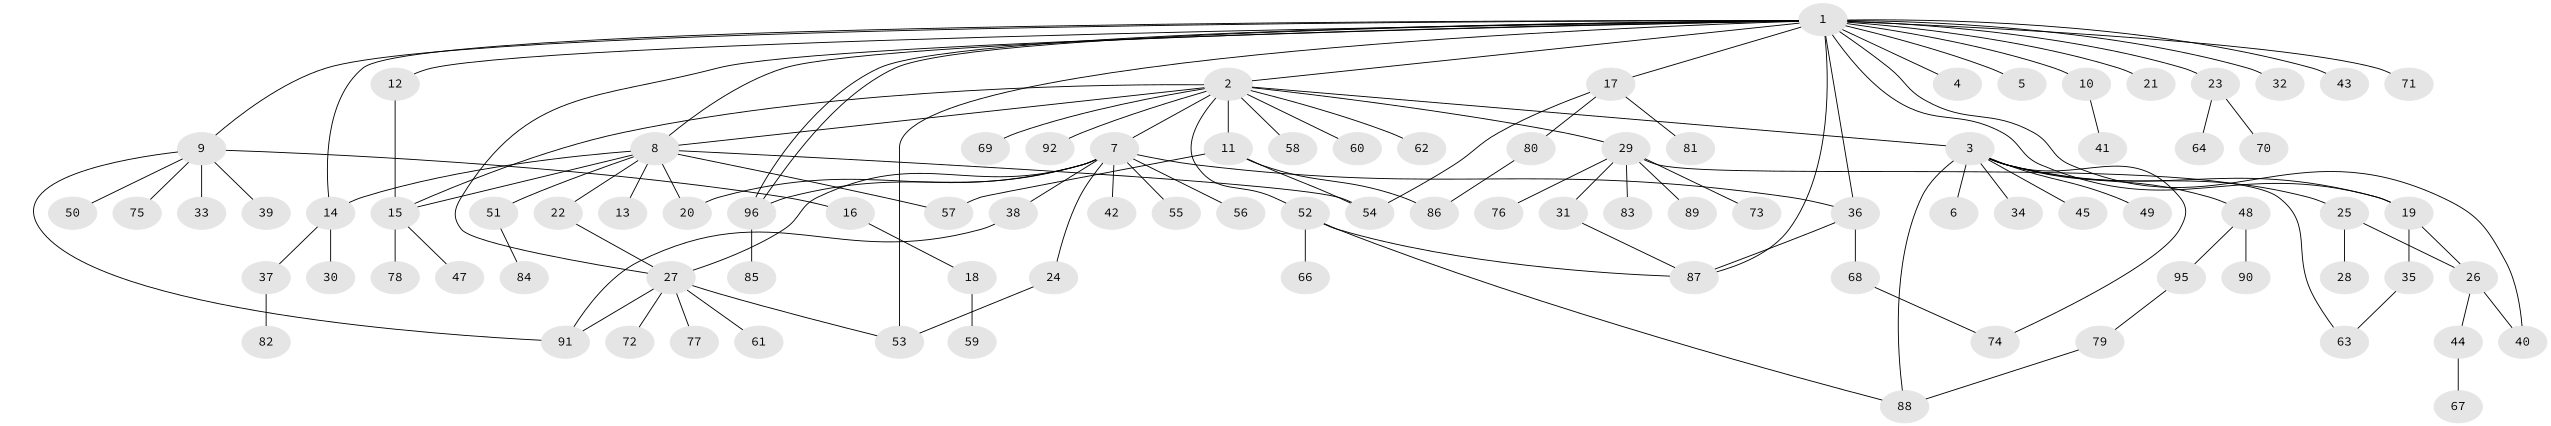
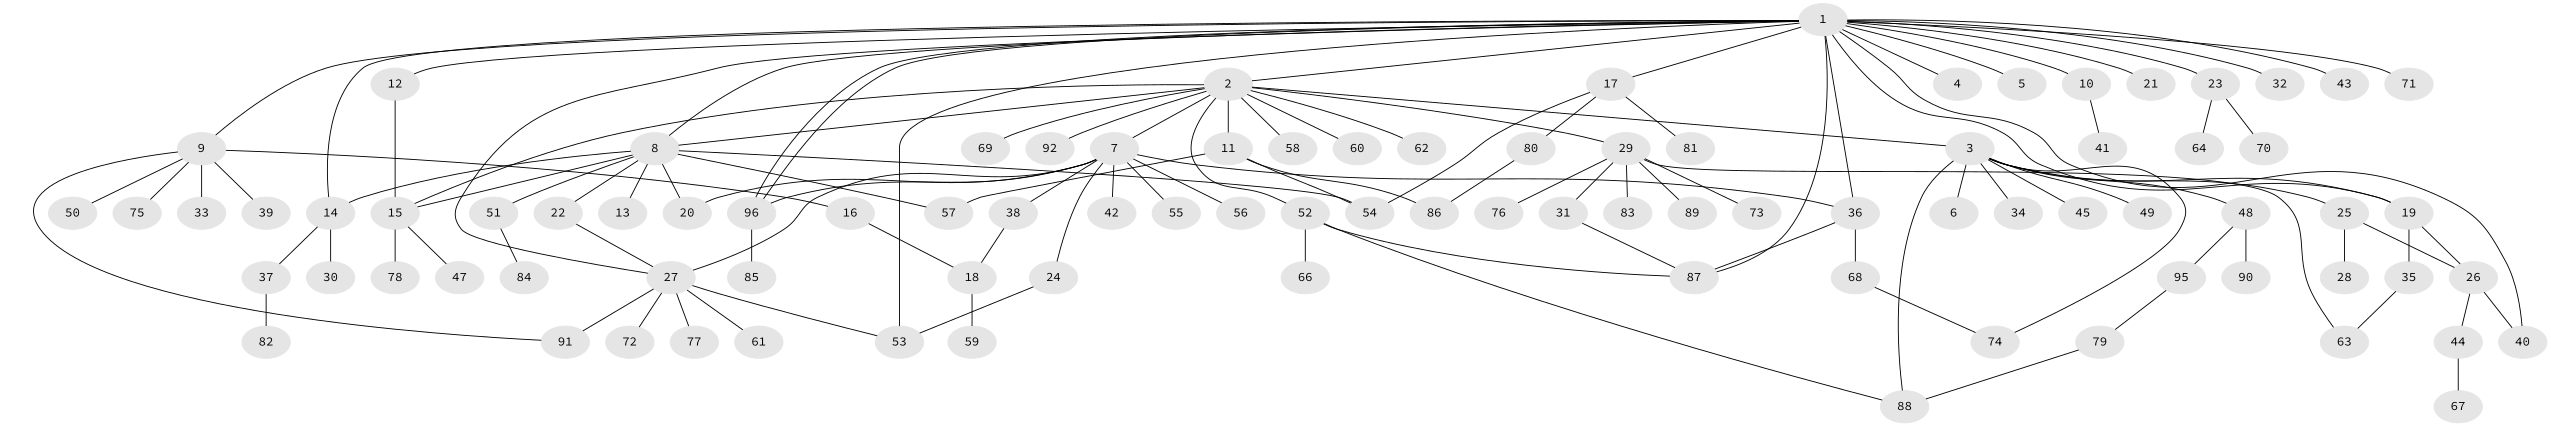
(758, 233) -> (993, 245)
